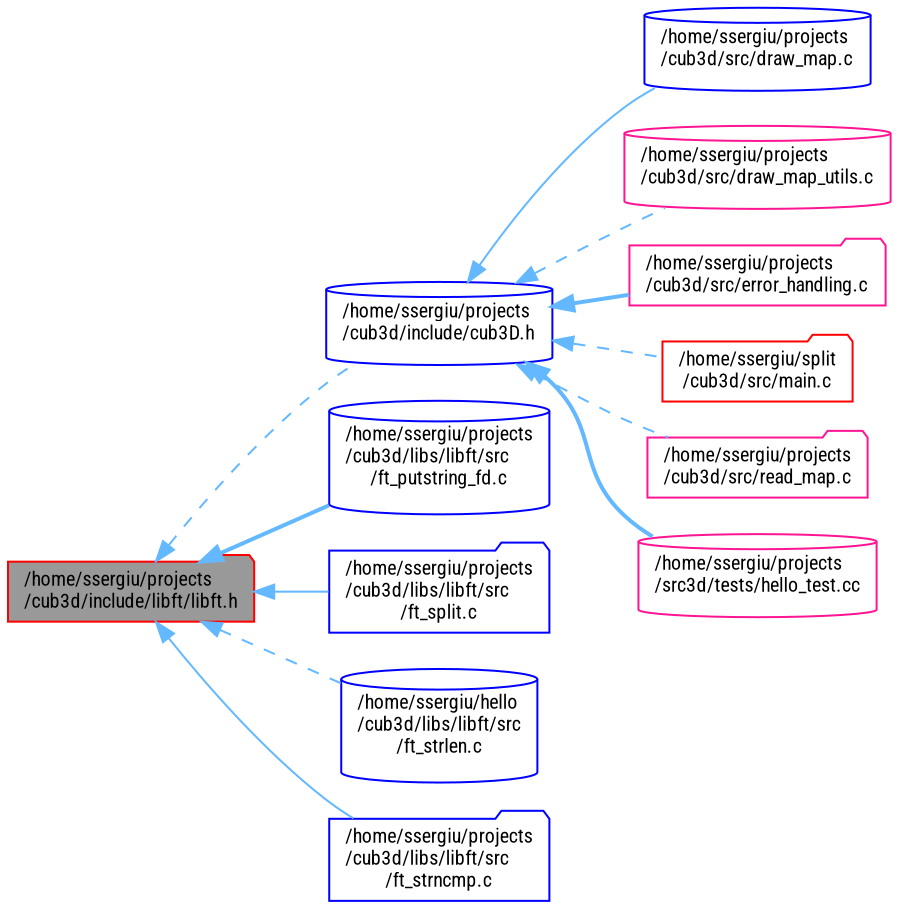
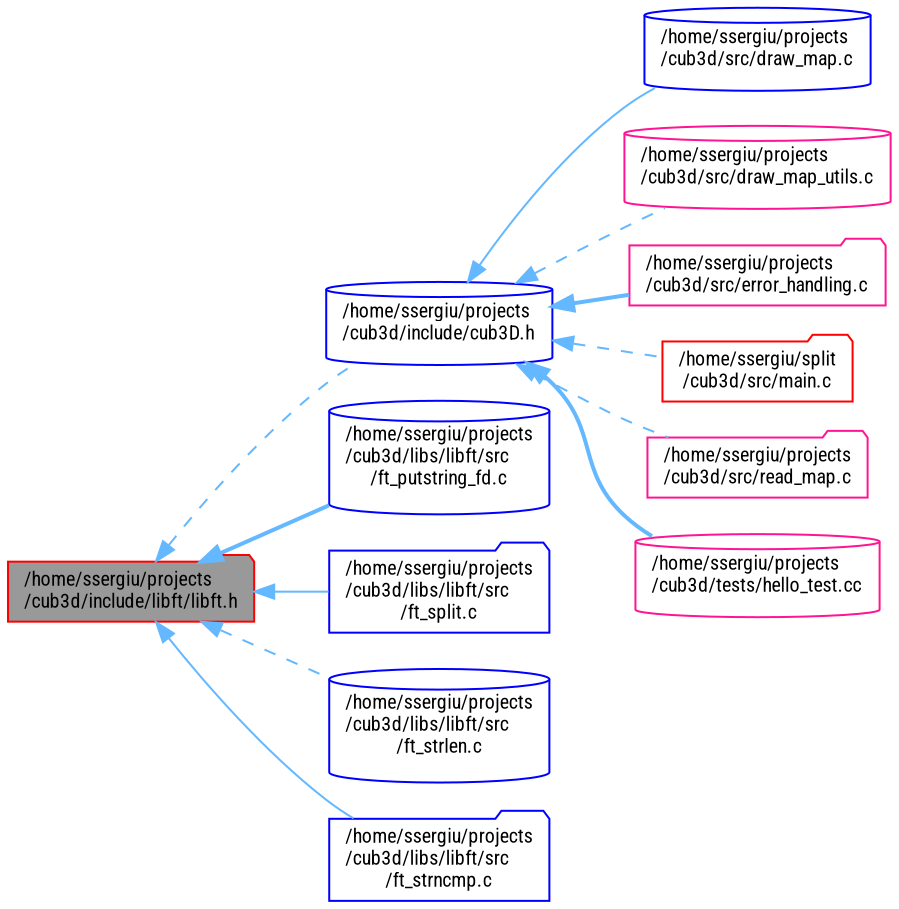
(758, 576) -> (758, 576)
(439, 726) -> (439, 726)
